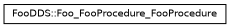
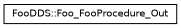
(115, 14) -> (90, 14)
